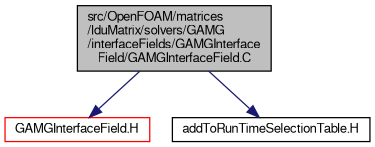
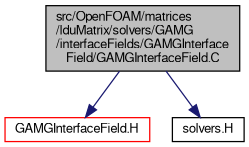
(271, 130) -> (208, 130)
